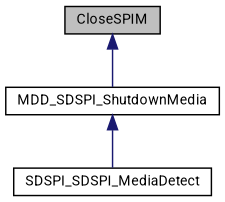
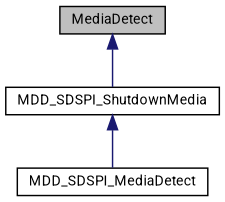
(113, 20) -> (113, 20)
(113, 182) -> (113, 182)
